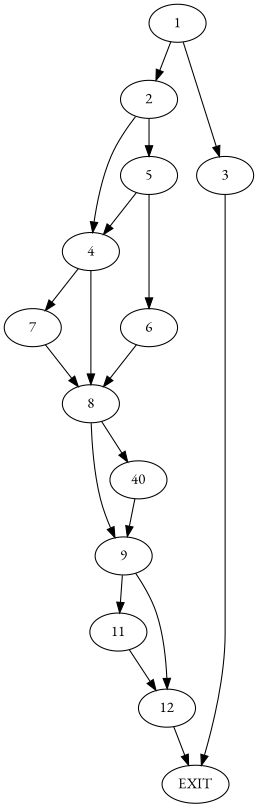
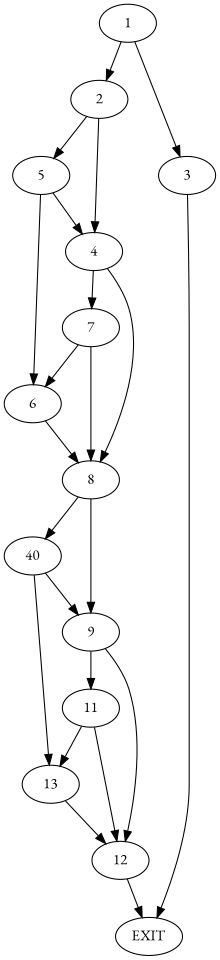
none -> (65, 362)
none -> (51, 784)
